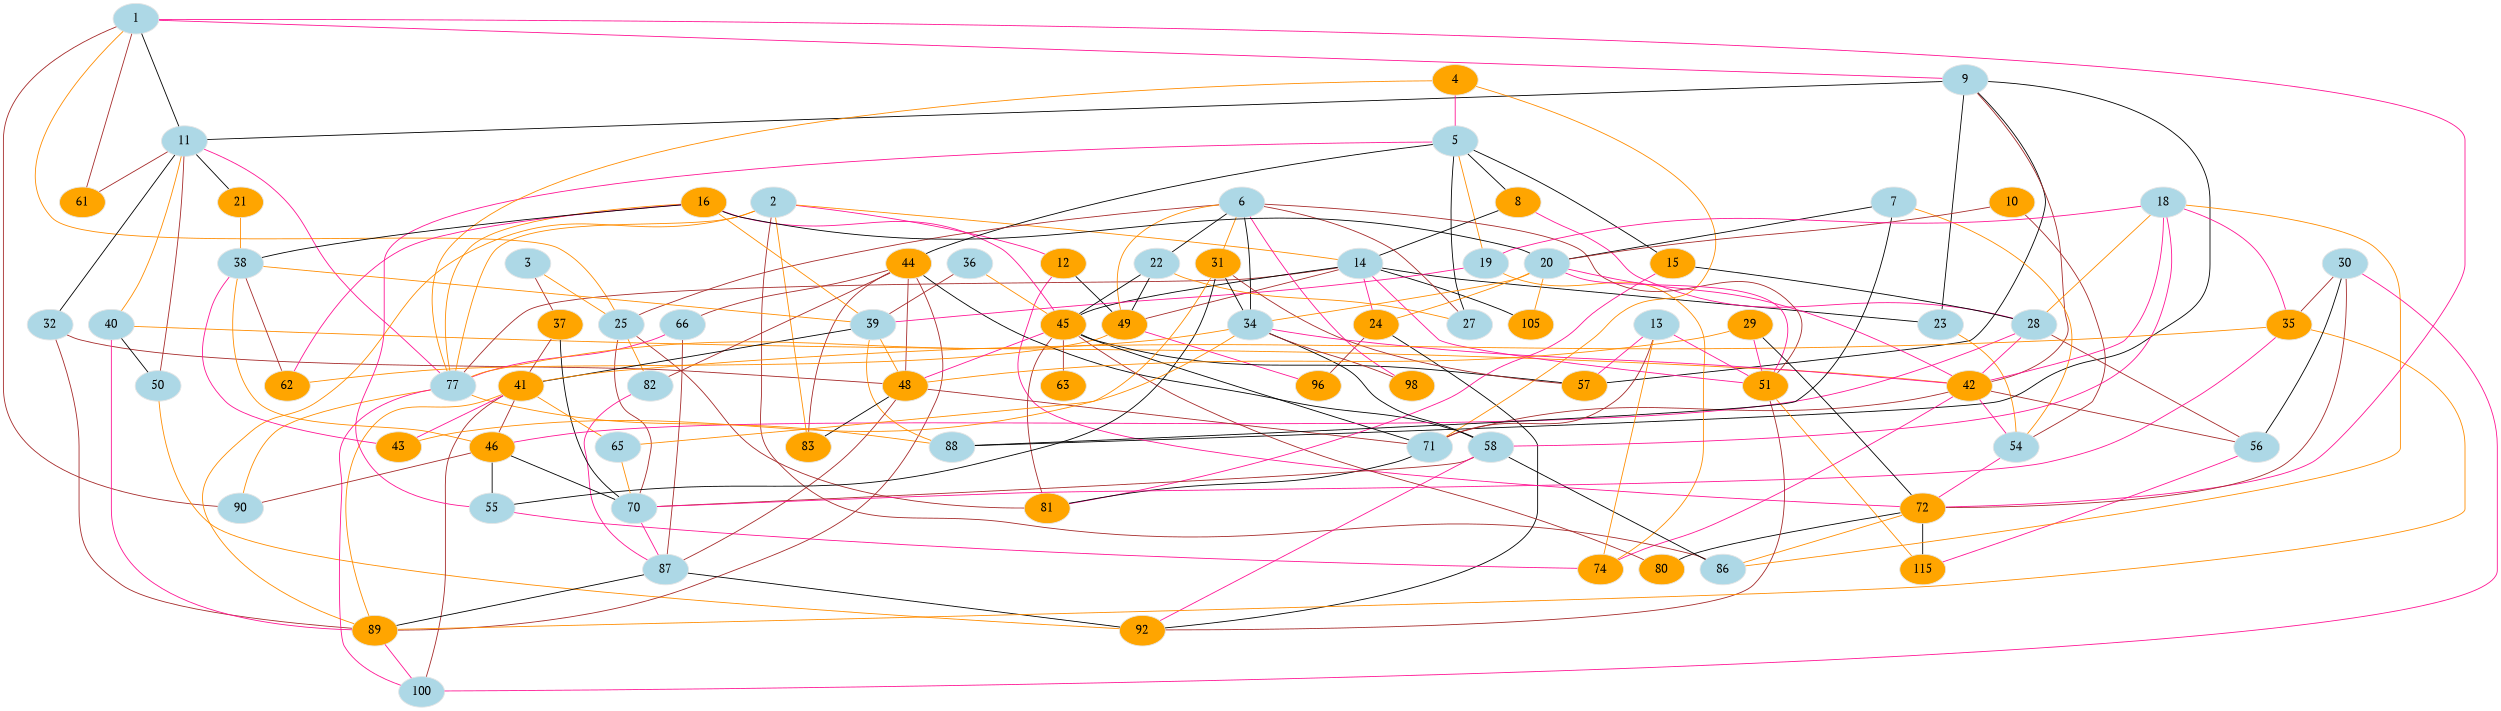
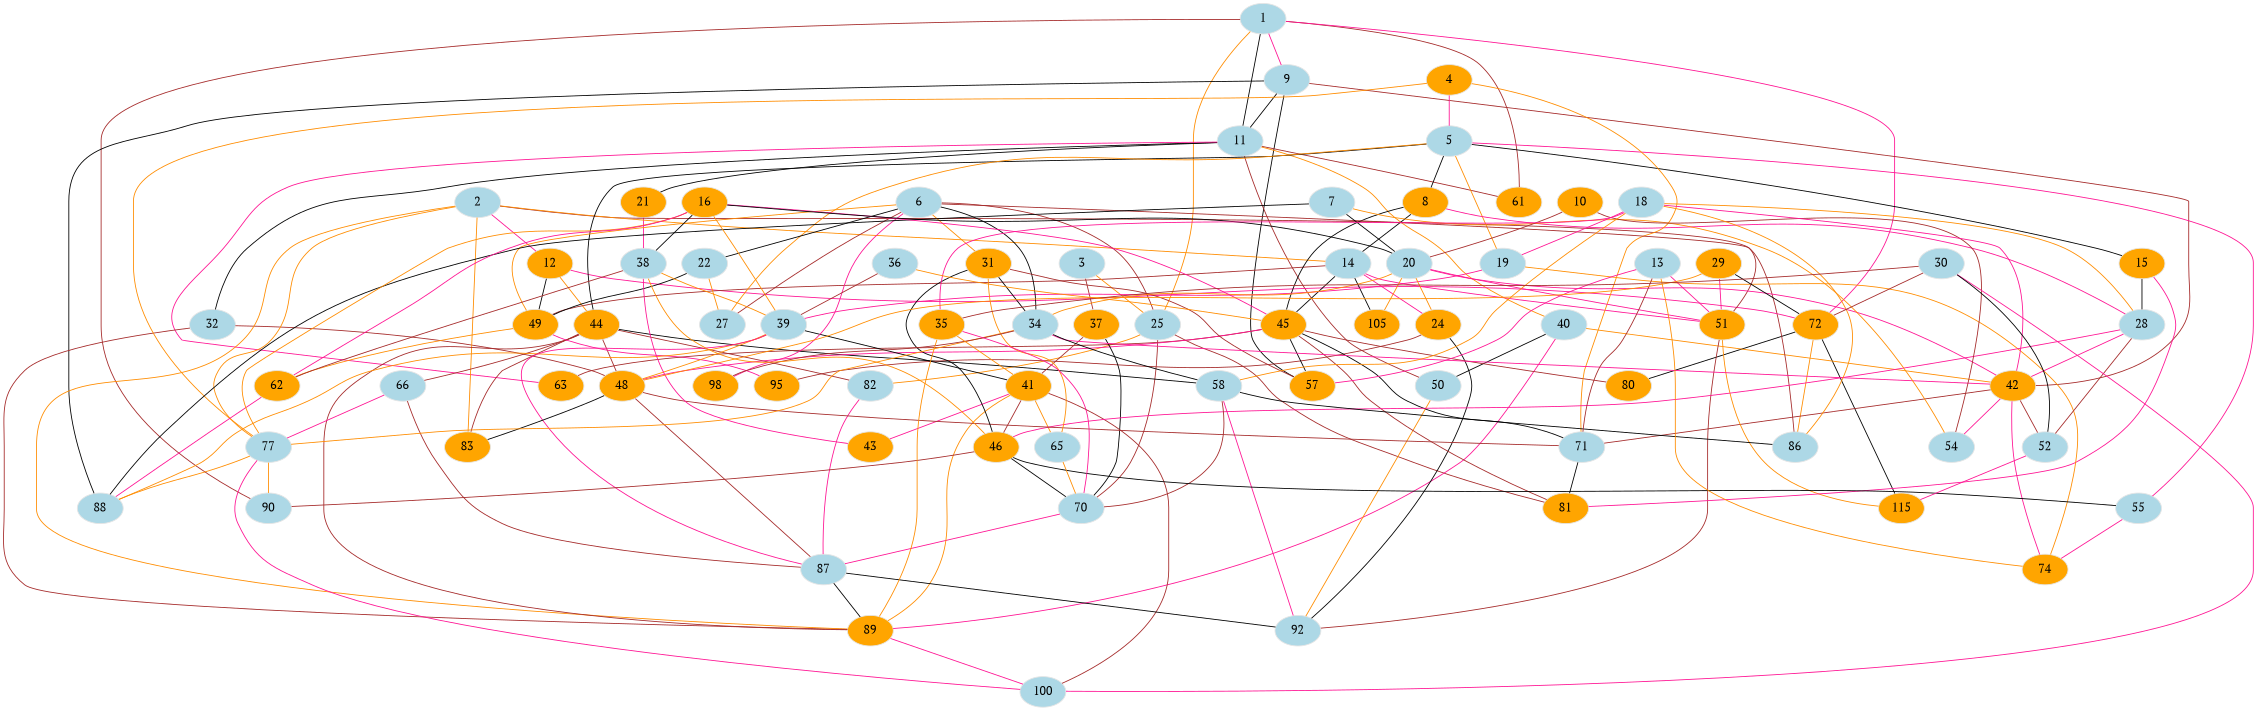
(241, 233) -> (643, 241)
(1452, 241) -> (962, 168)
(323, 257) -> (471, 163)
(888, 285) -> none
none -> (573, 294)
(1110, 294) -> (1325, 242)
(1941, 325) -> none
(1318, 386) -> (777, 386)
none -> (533, 404)
(1022, 416) -> none
(1926, 426) -> (1464, 342)
none -> (188, 447)
(2257, 447) -> (2045, 447)
(907, 477) -> (912, 341)
(1969, 478) -> none
(1142, 631) -> (1298, 631)
